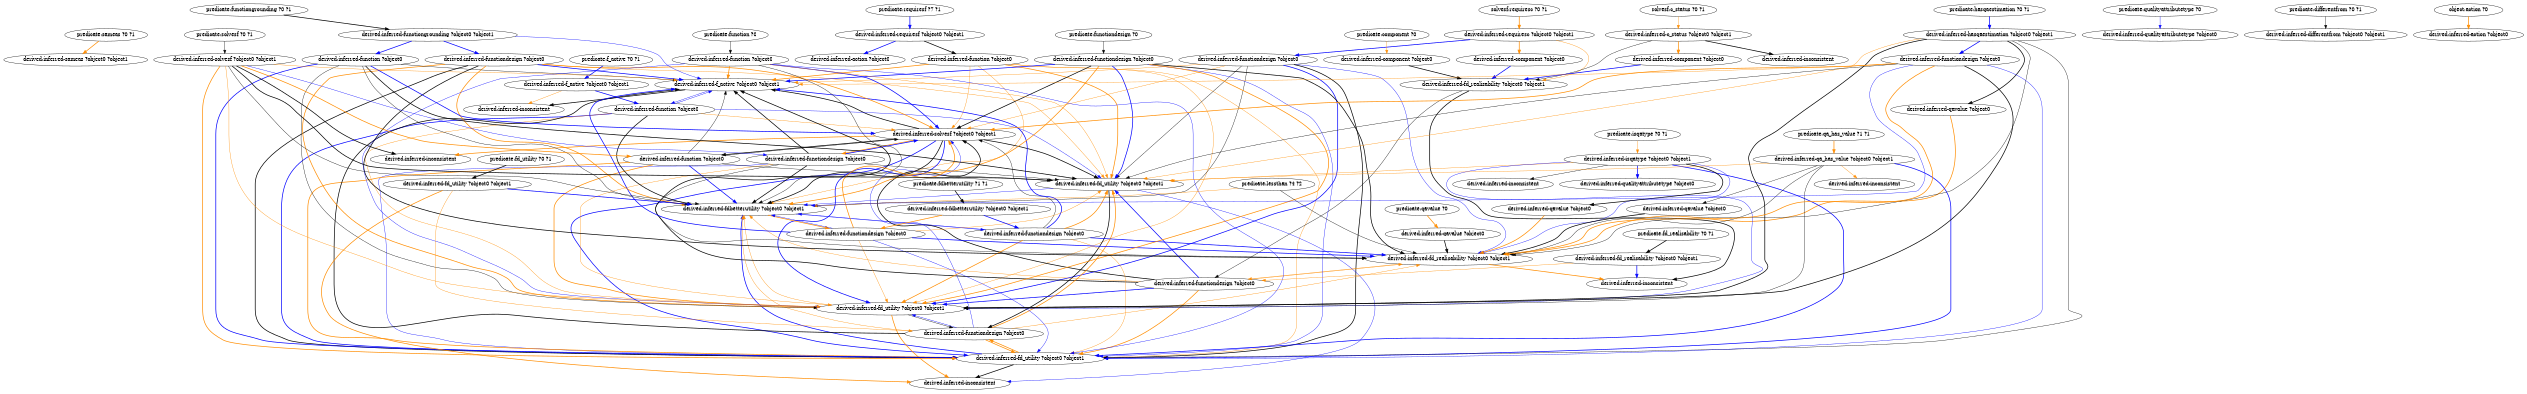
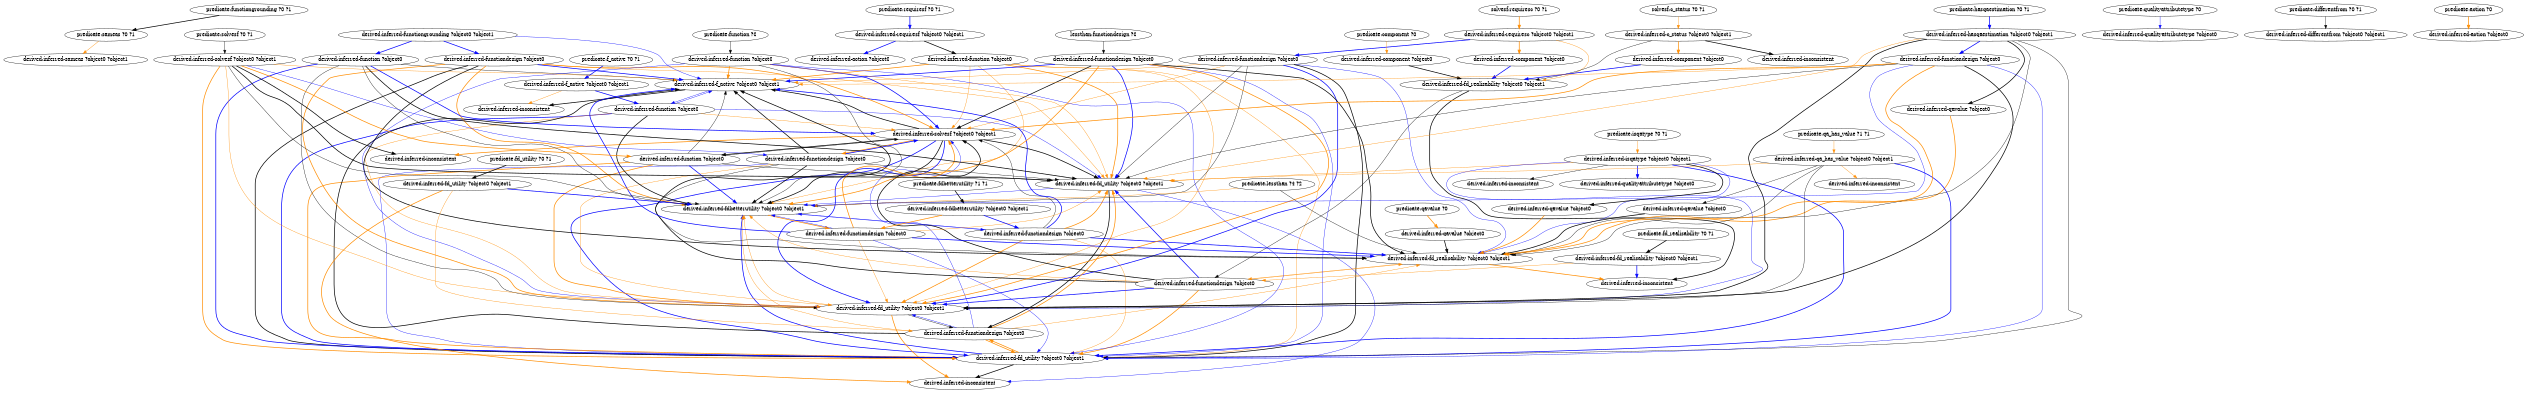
(910, 10) -> (910, 10)
(2469, 10) -> (2469, 10)
(335, 22) -> (178, 22)
(1104, 35) -> (1104, 35)
(92, 46) -> (92, 46)
(1834, 145) -> (1834, 145)
